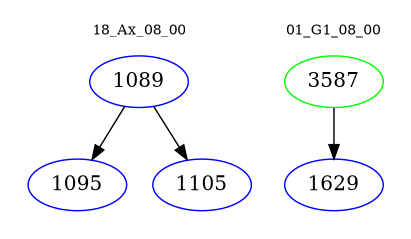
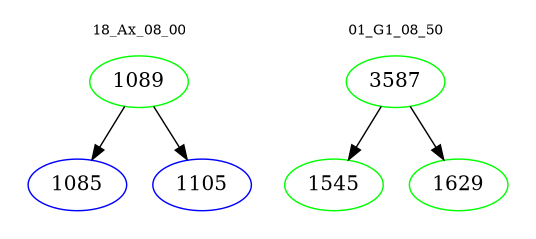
(334, 31) -> (396, 31)
(139, 82) -> (139, 82)
(77, 185) -> (77, 185)
none -> (334, 185)
(334, 185) -> (459, 185)
